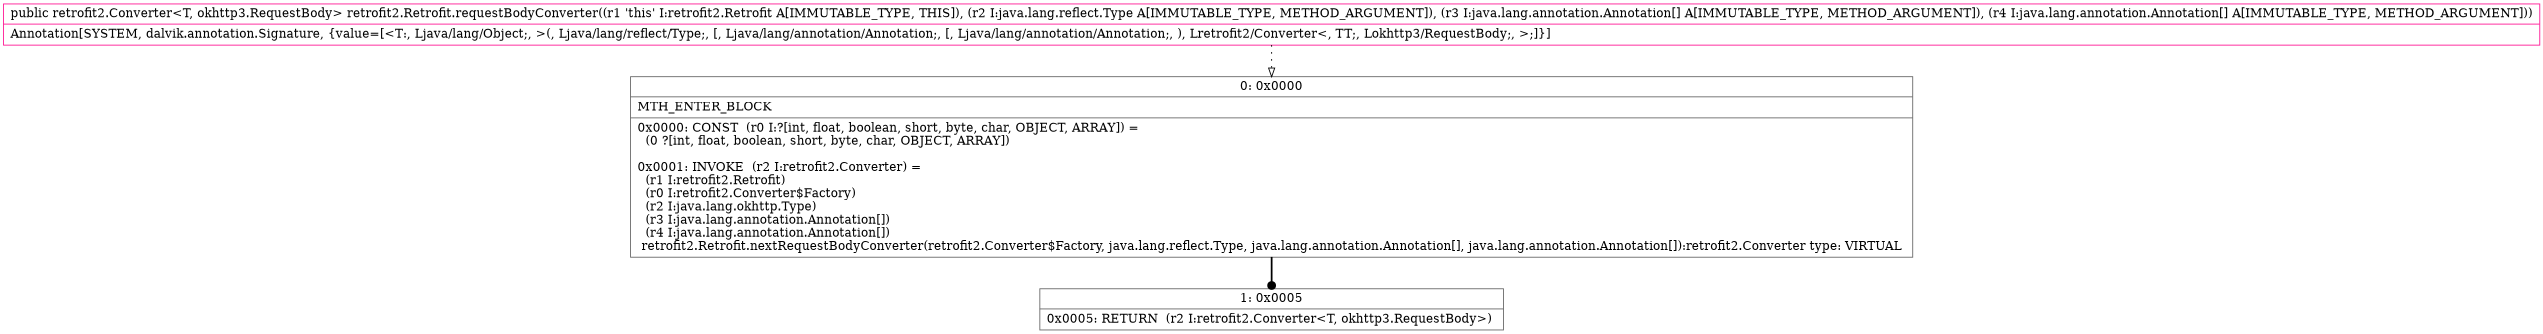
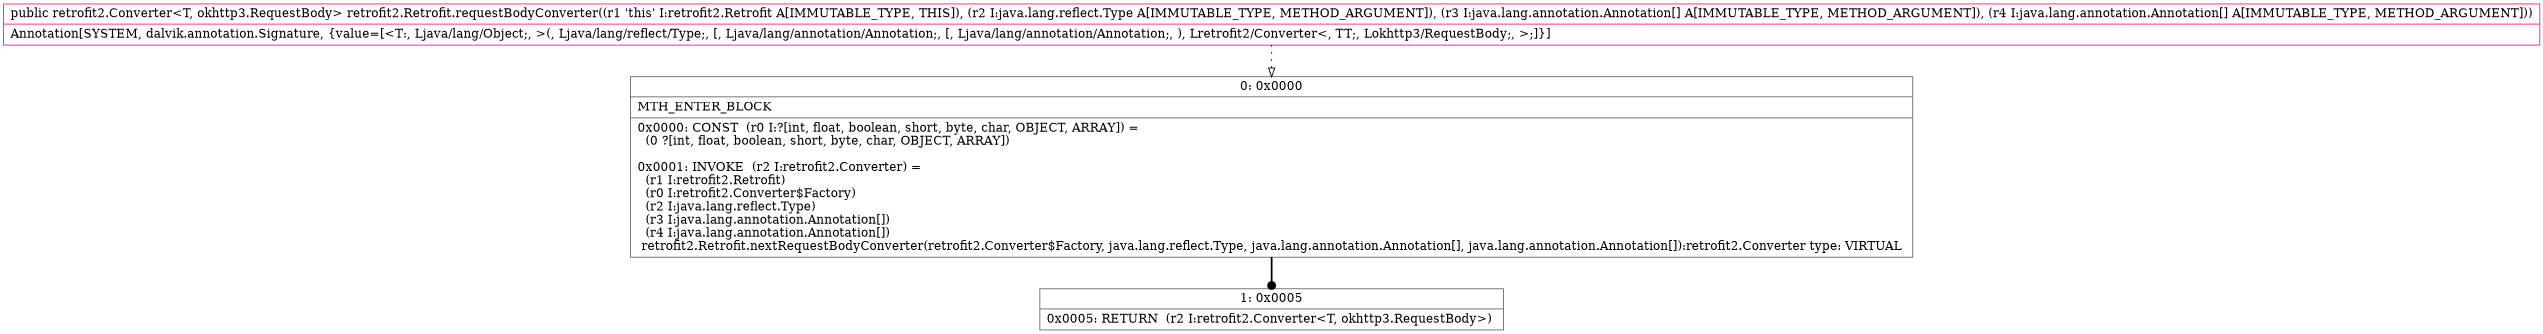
(727, 207) -> (727, 207)
